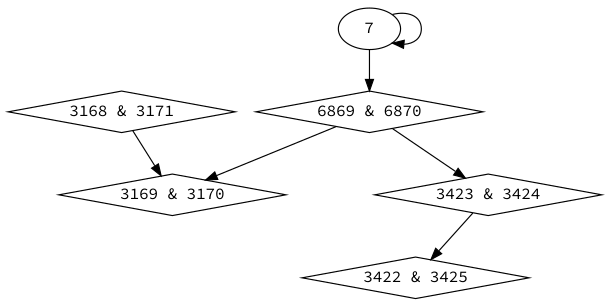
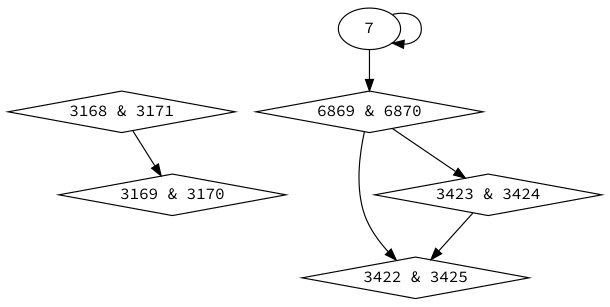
(276, 151) -> (360, 195)
